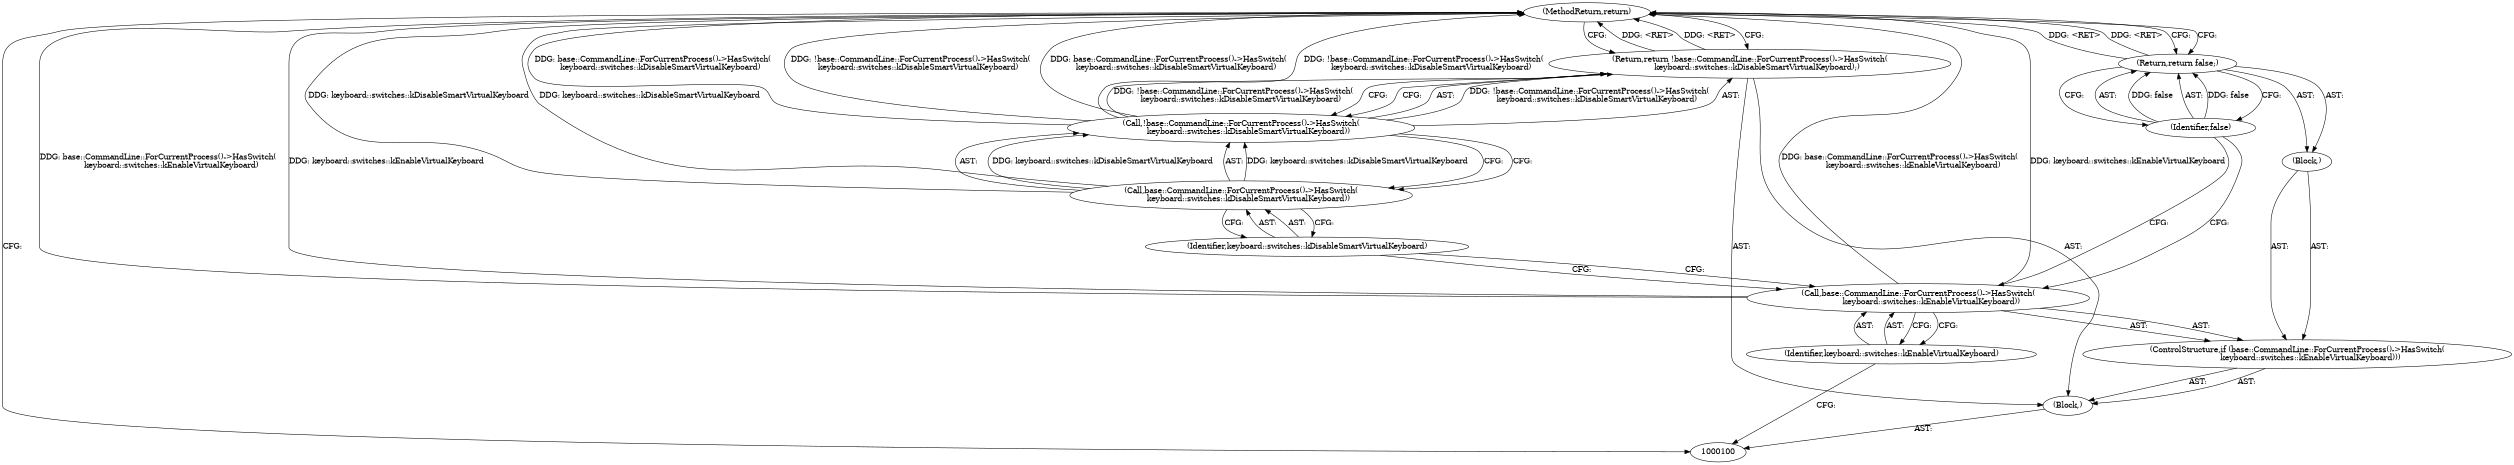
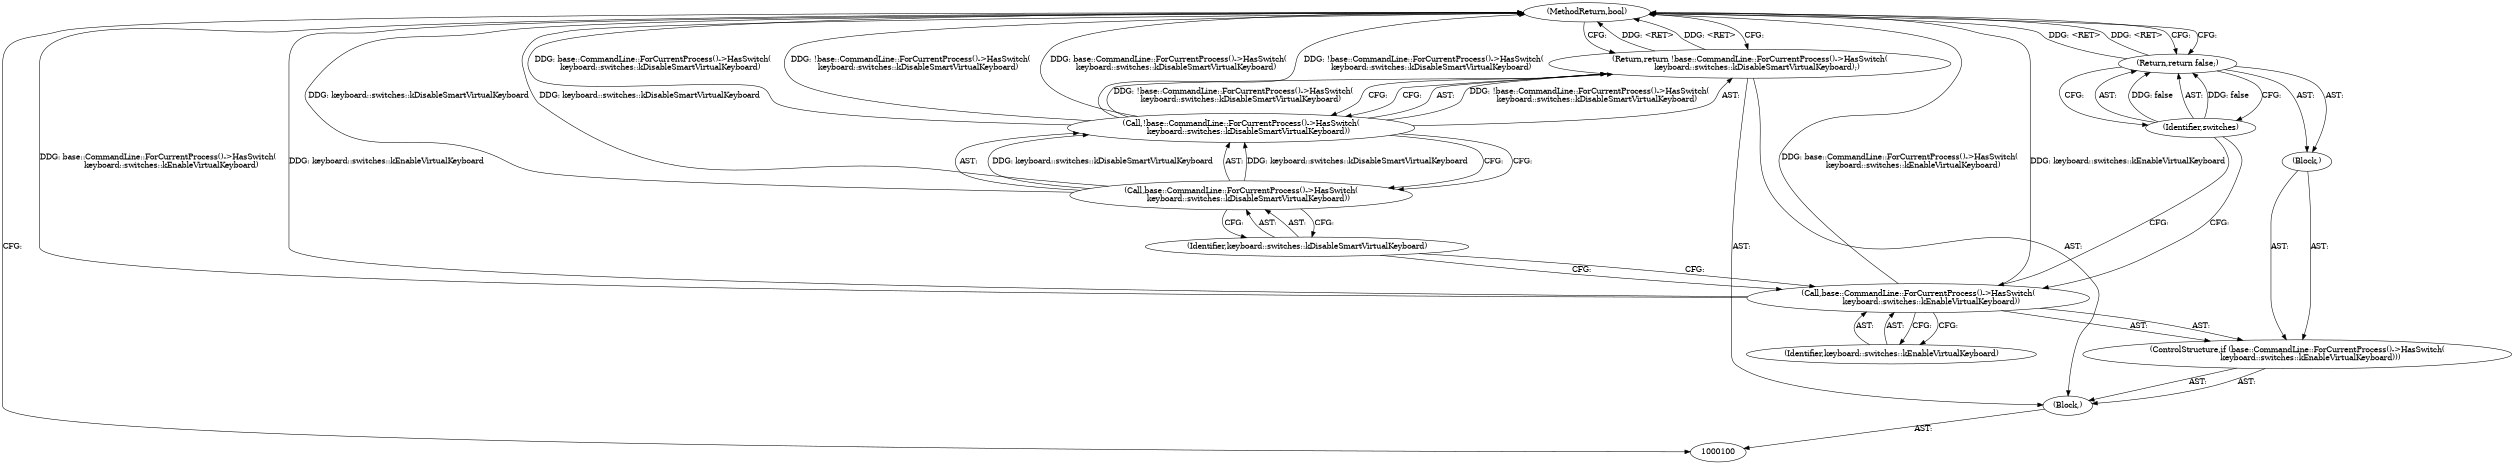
(1587, 12) -> (1587, 12)
(2201, 128) -> (2201, 128)
(1806, 403) -> none
